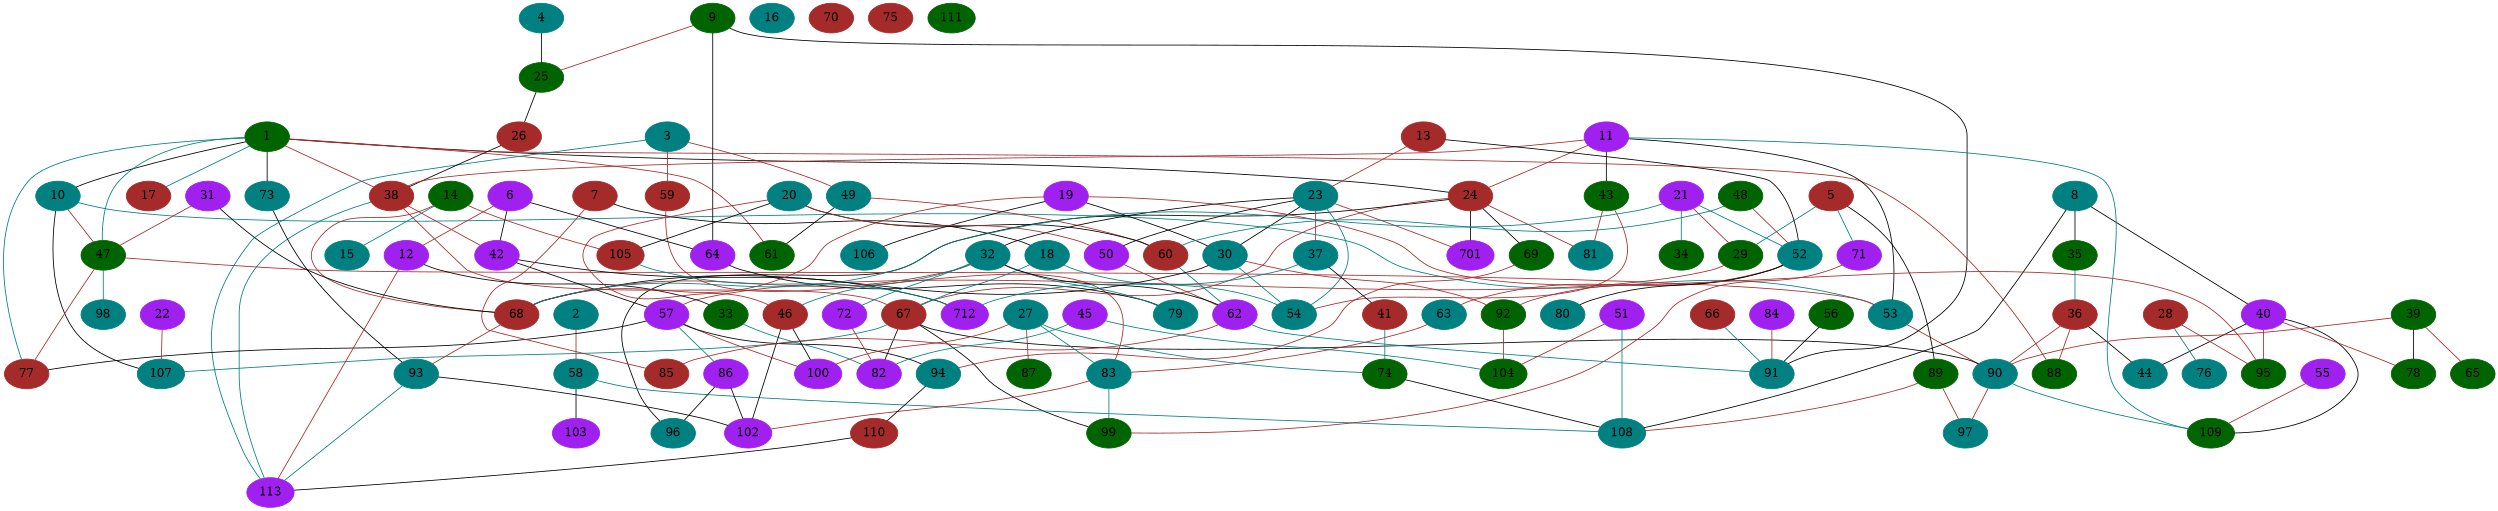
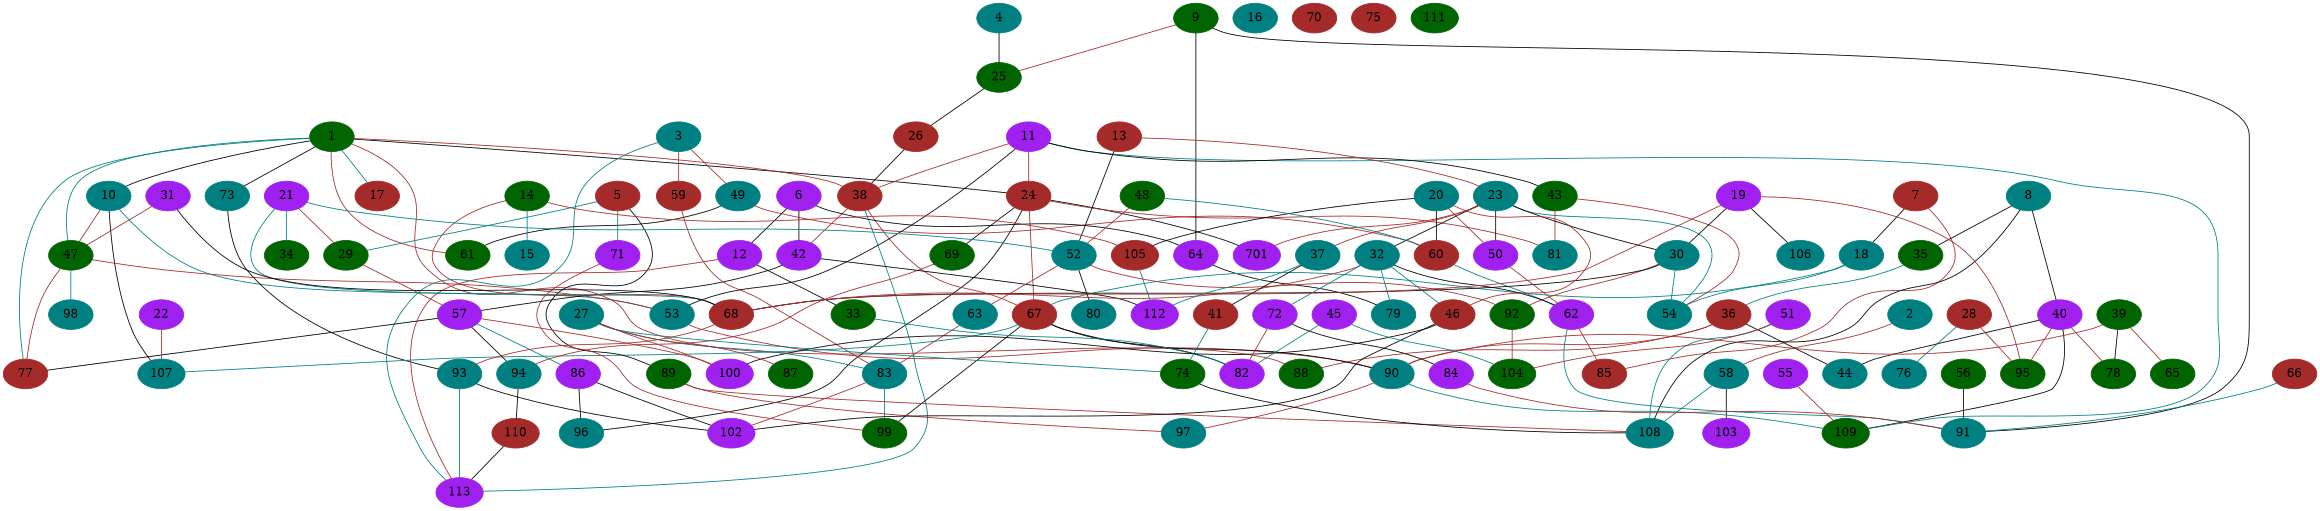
(458, 226) -> (769, 226)
(965, 315) -> (1155, 315)
none -> (1370, 346)
